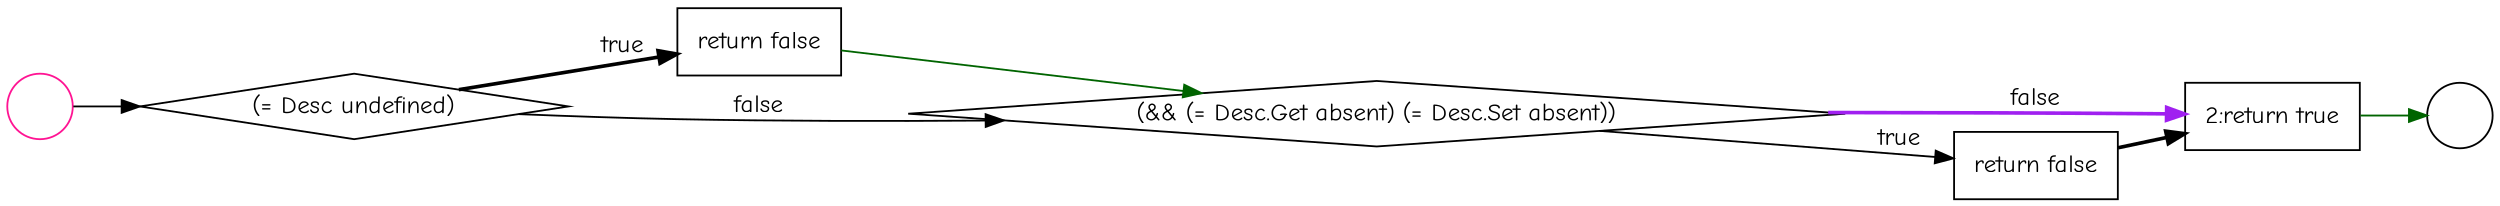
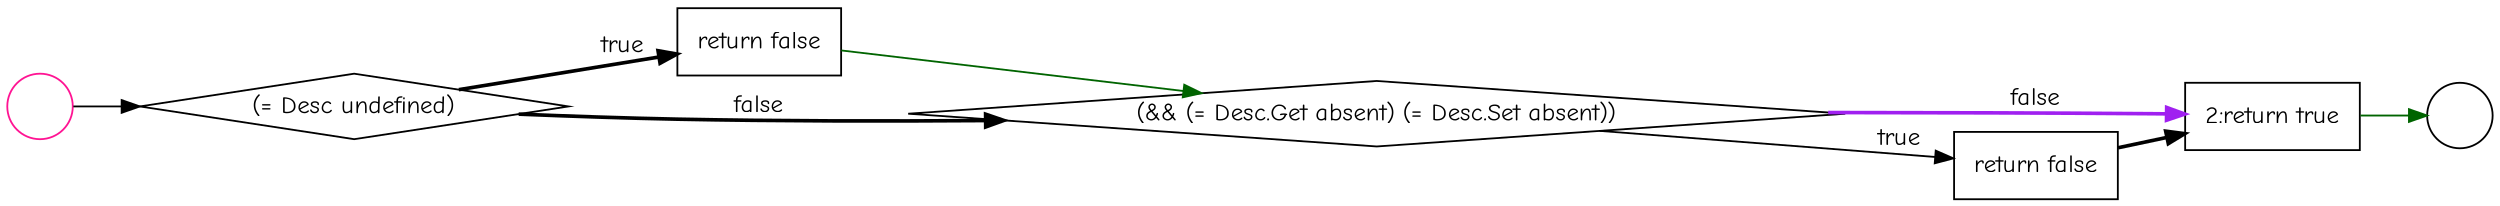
(752, 120) -> (752, 120)
